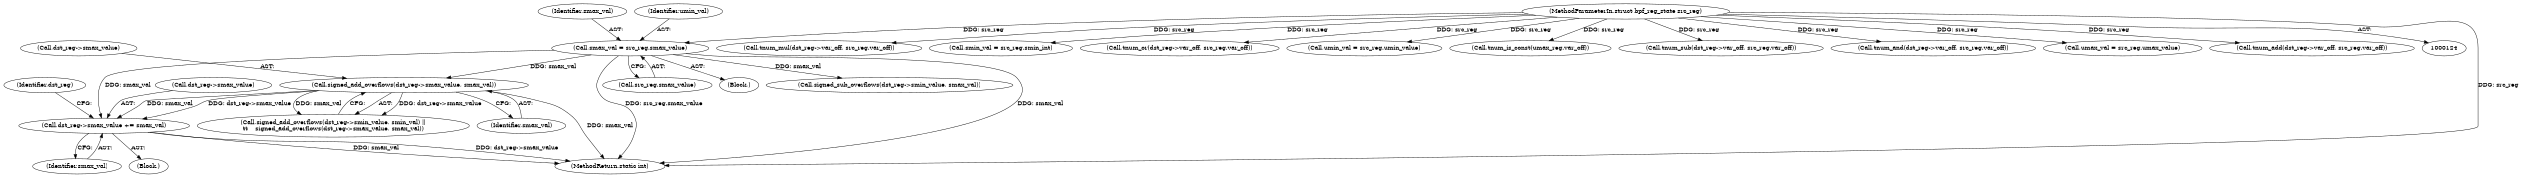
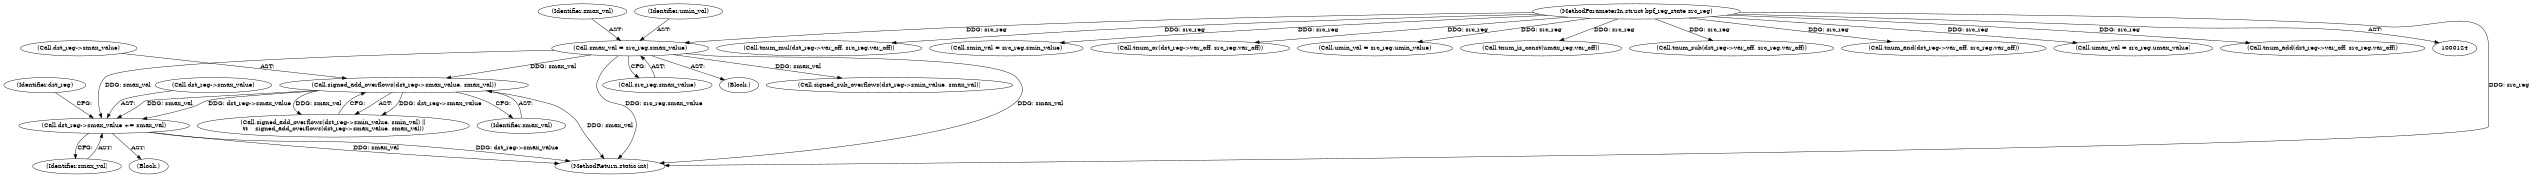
(1001, 48) -> (1006, 48)
